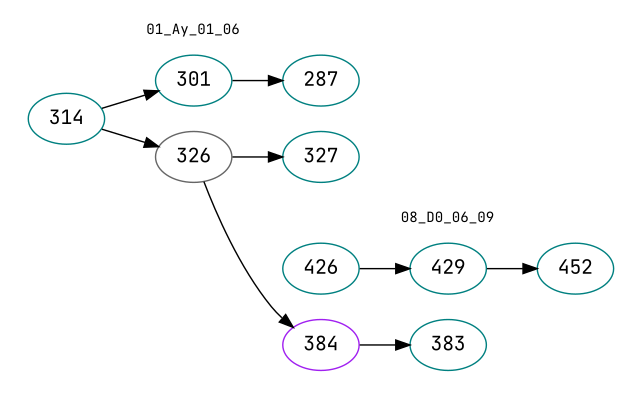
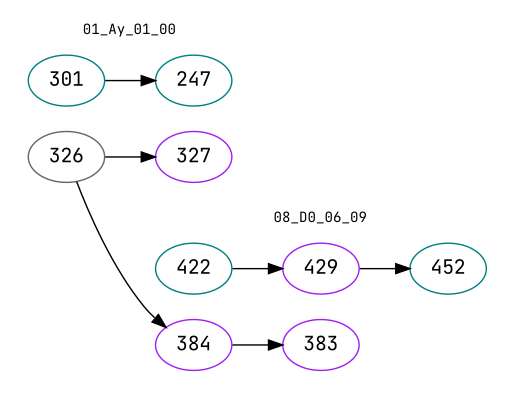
(194, 30) -> (130, 30)
(321, 81) -> (194, 81)
(66, 119) -> none
(321, 157) -> (194, 157)
(321, 269) -> (194, 269)
(448, 269) -> (321, 269)
(448, 345) -> (321, 345)
